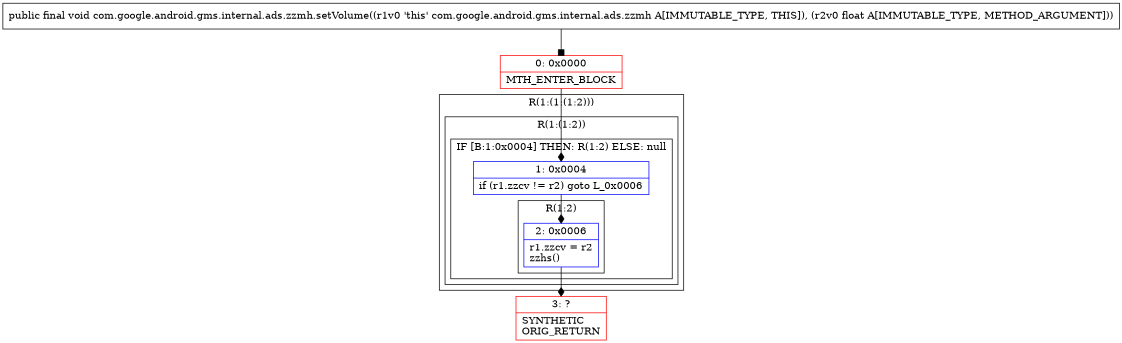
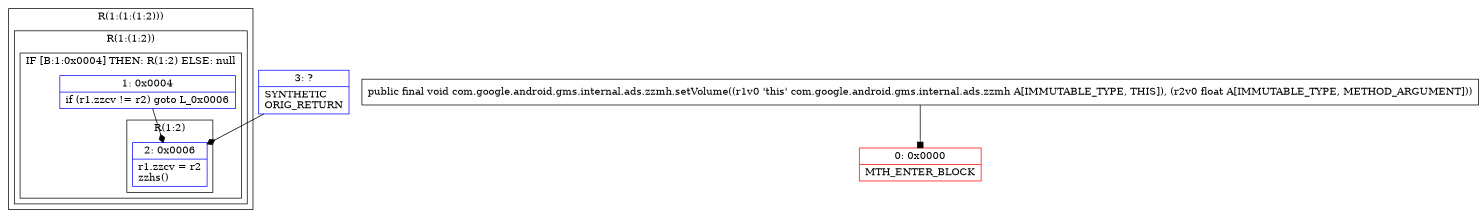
(561, 122) -> none
(561, 277) -> (237, 128)
(561, 318) -> (304, 92)
